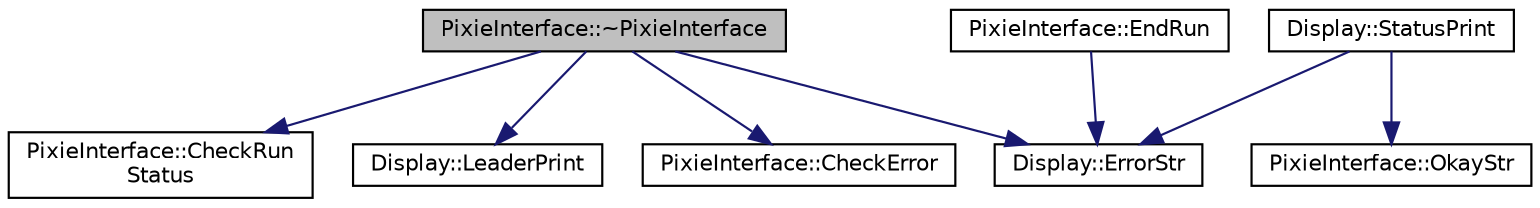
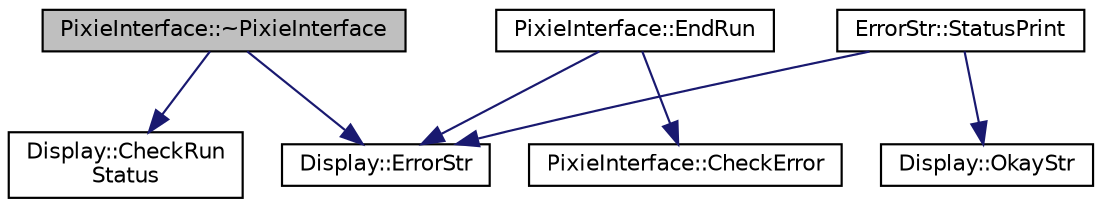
(1391, 31) -> (961, 31)
(692, 91) -> (655, 84)
(161, 165) -> (126, 165)
(478, 165) -> none
(1391, 165) -> (987, 165)
